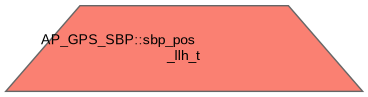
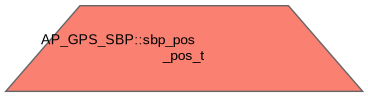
(184, 49) -> (184, 49)
